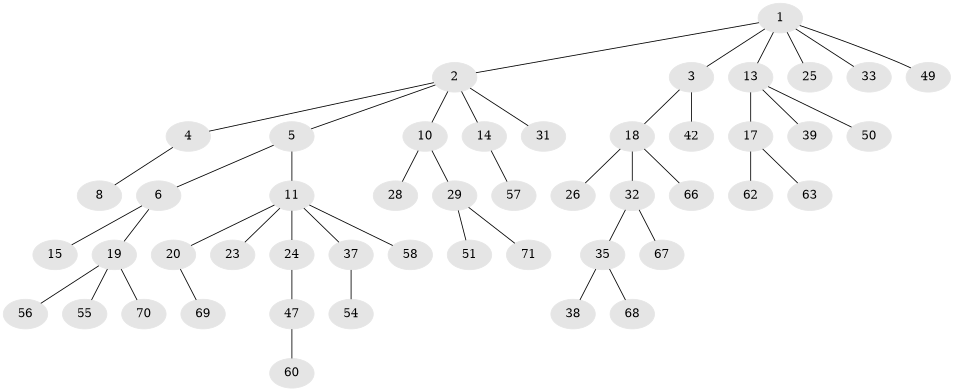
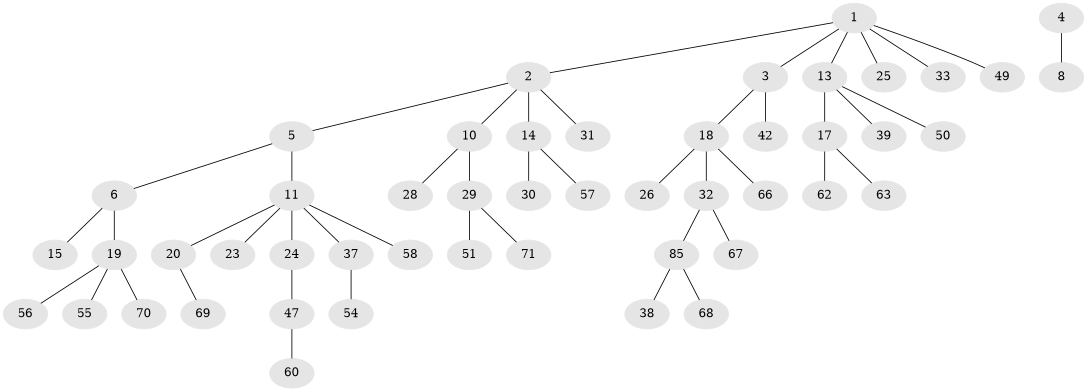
(321, 107) -> none
none -> (529, 196)
(603, 255) -> (677, 255)
